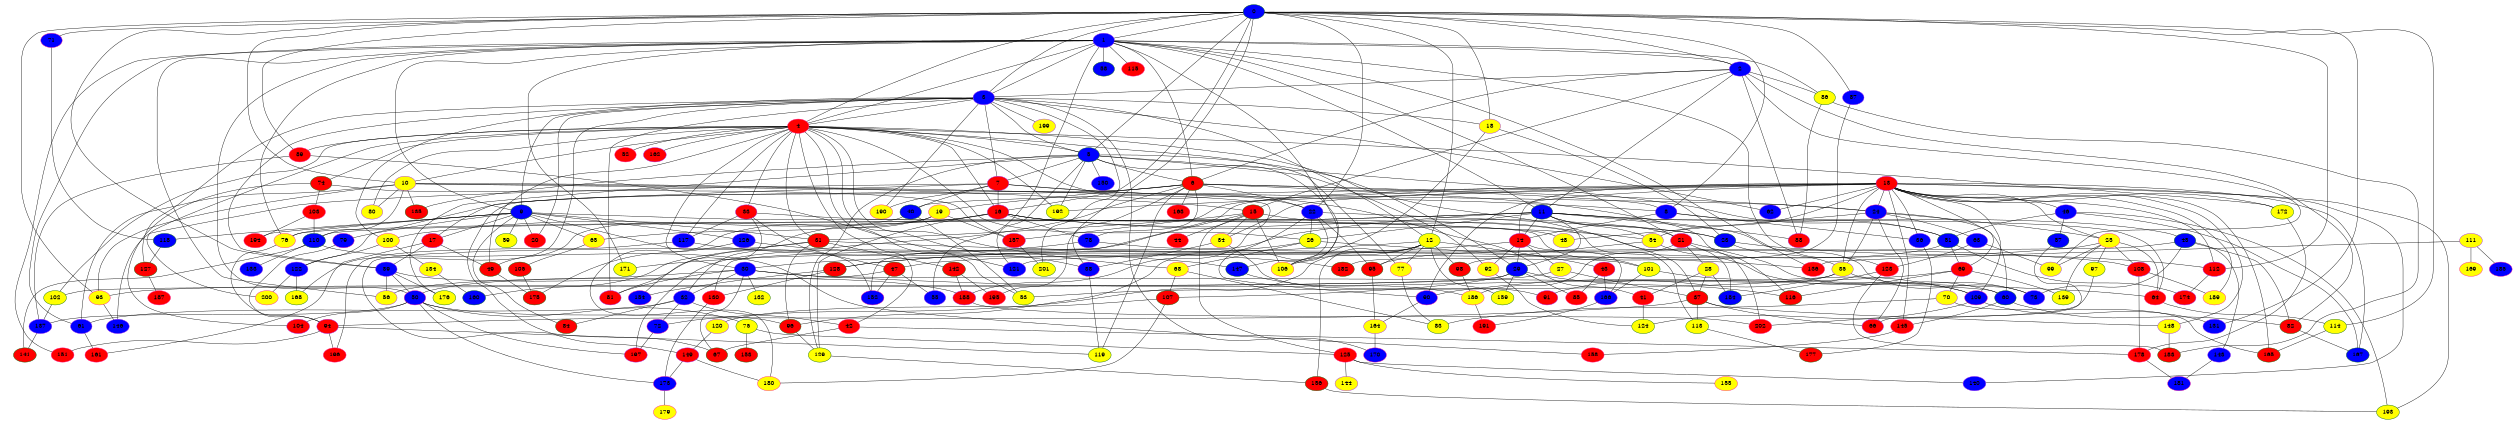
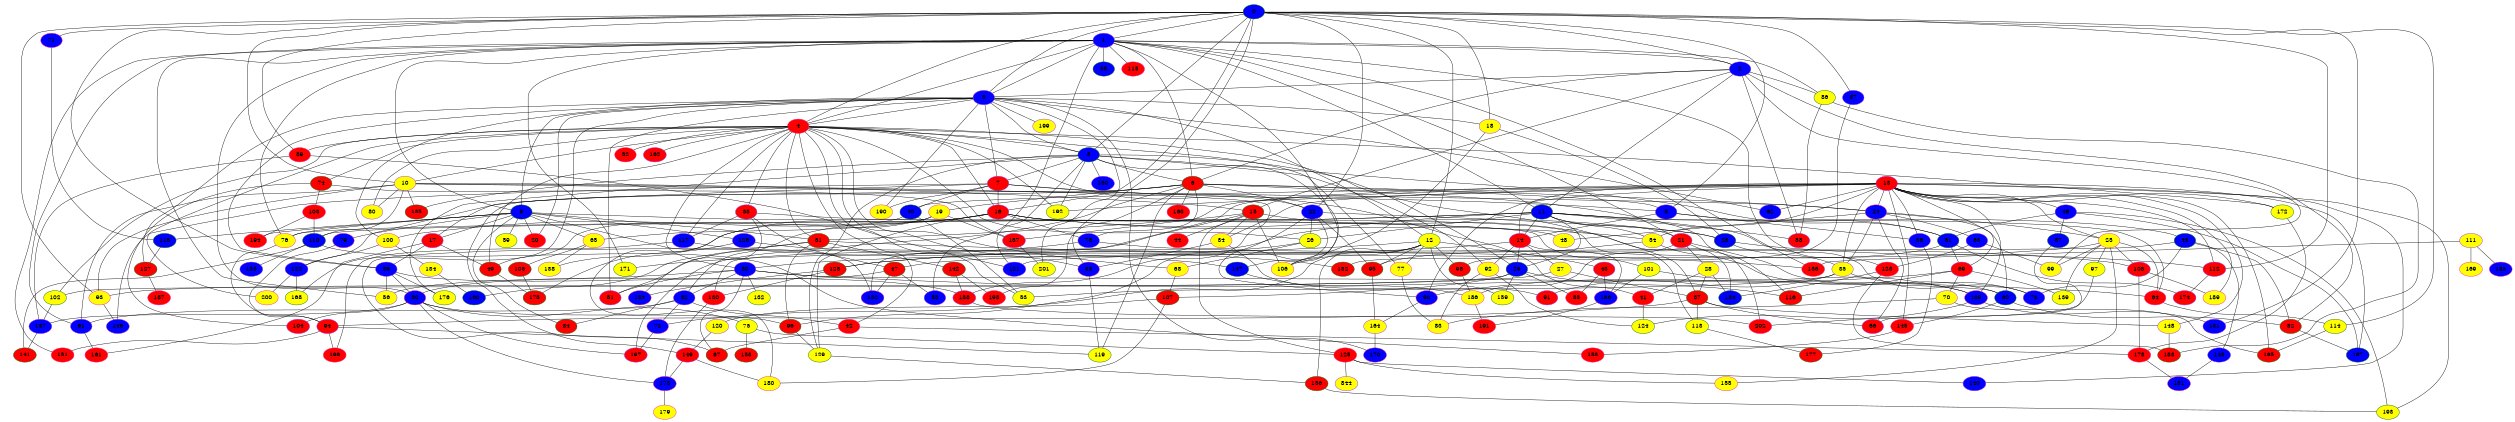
(1400, 247) -> none
none -> (550, 269)
(1308, 298) -> (1453, 296)
(1438, 326) -> (1438, 326)
none -> (1971, 366)
(1346, 384) -> (1346, 384)
